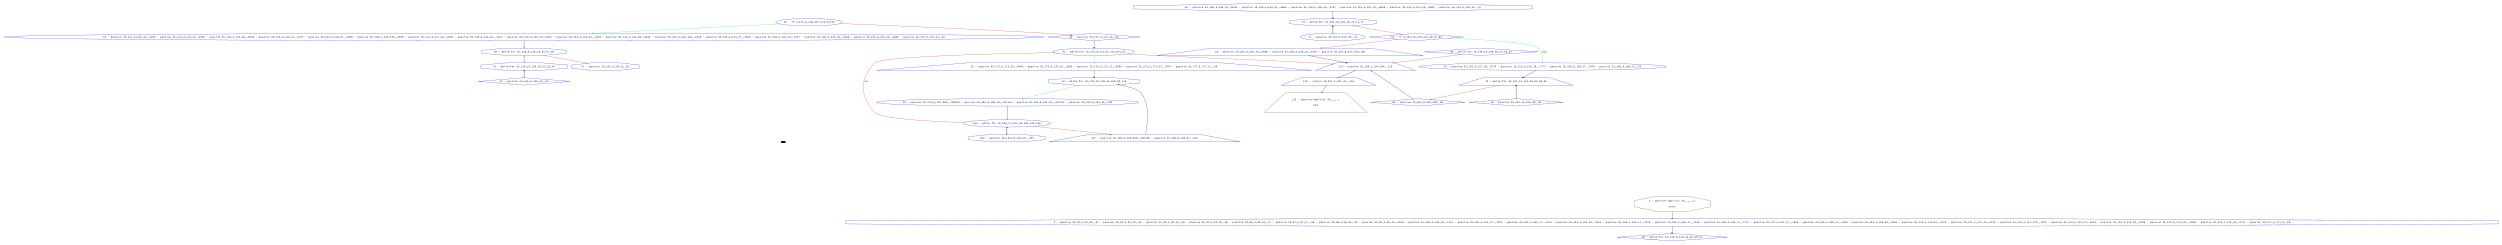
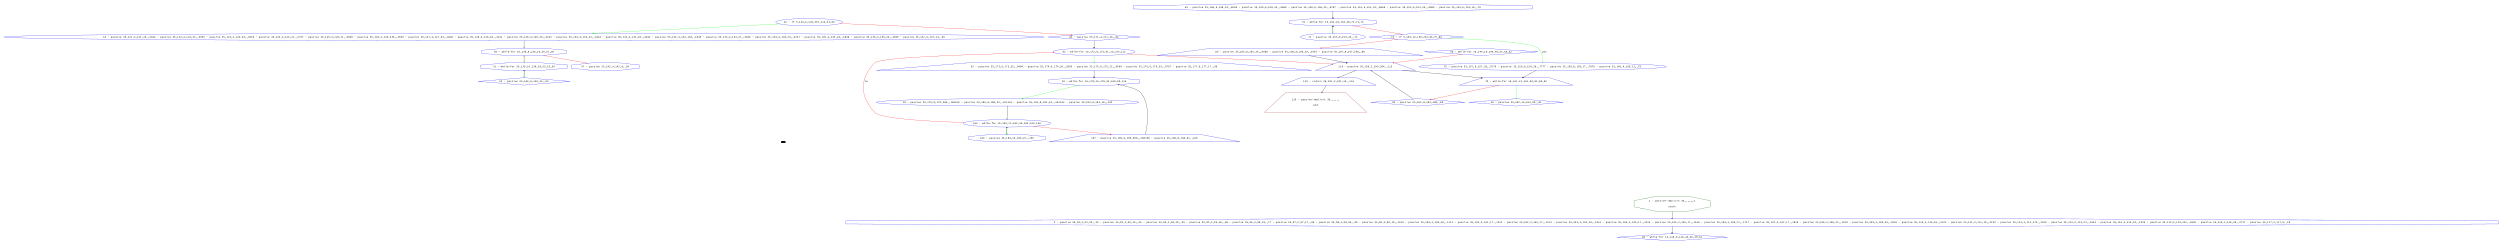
(1516, 92) -> (1442, 74)
